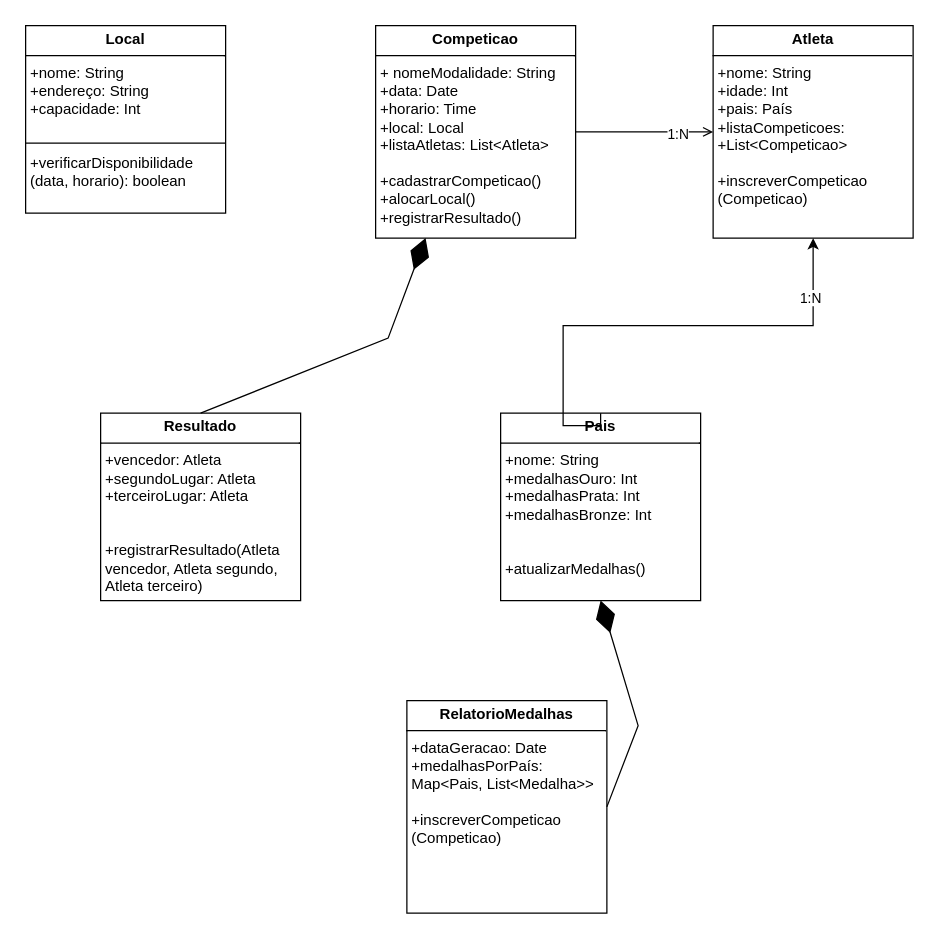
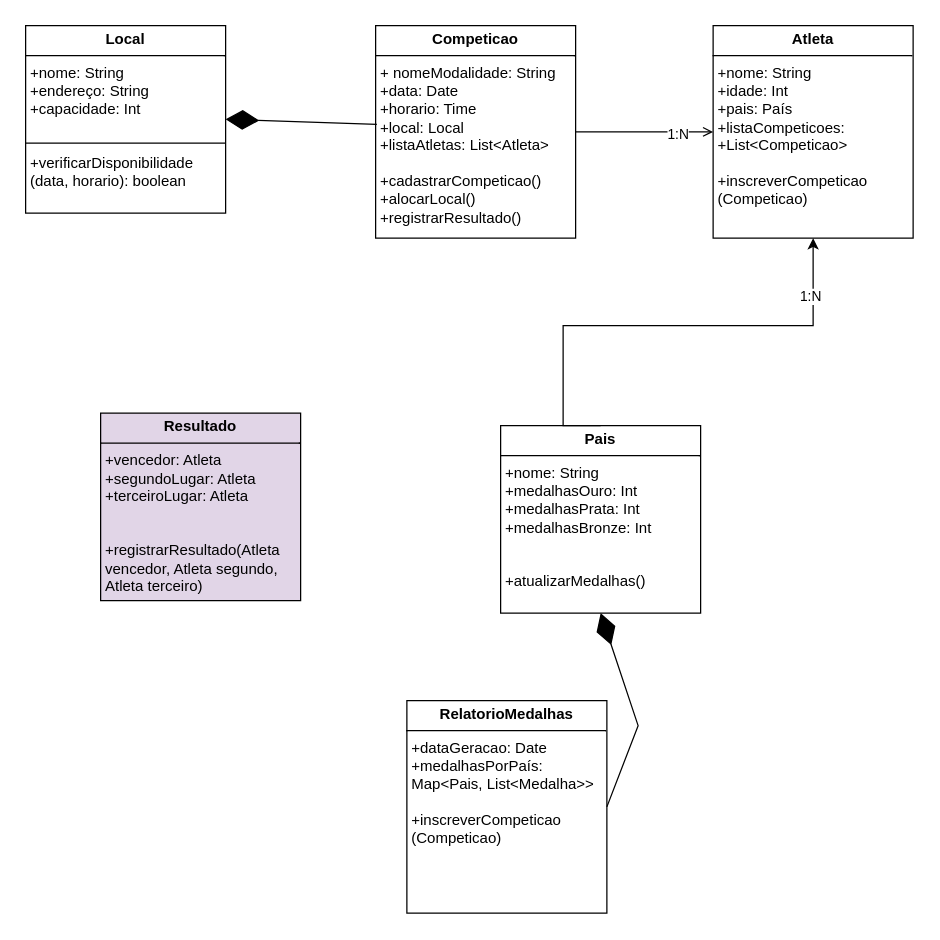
none -> (317, 122)
(328, 362) -> none
(201, 507) -> (201, 507)
(601, 507) -> (601, 519)
